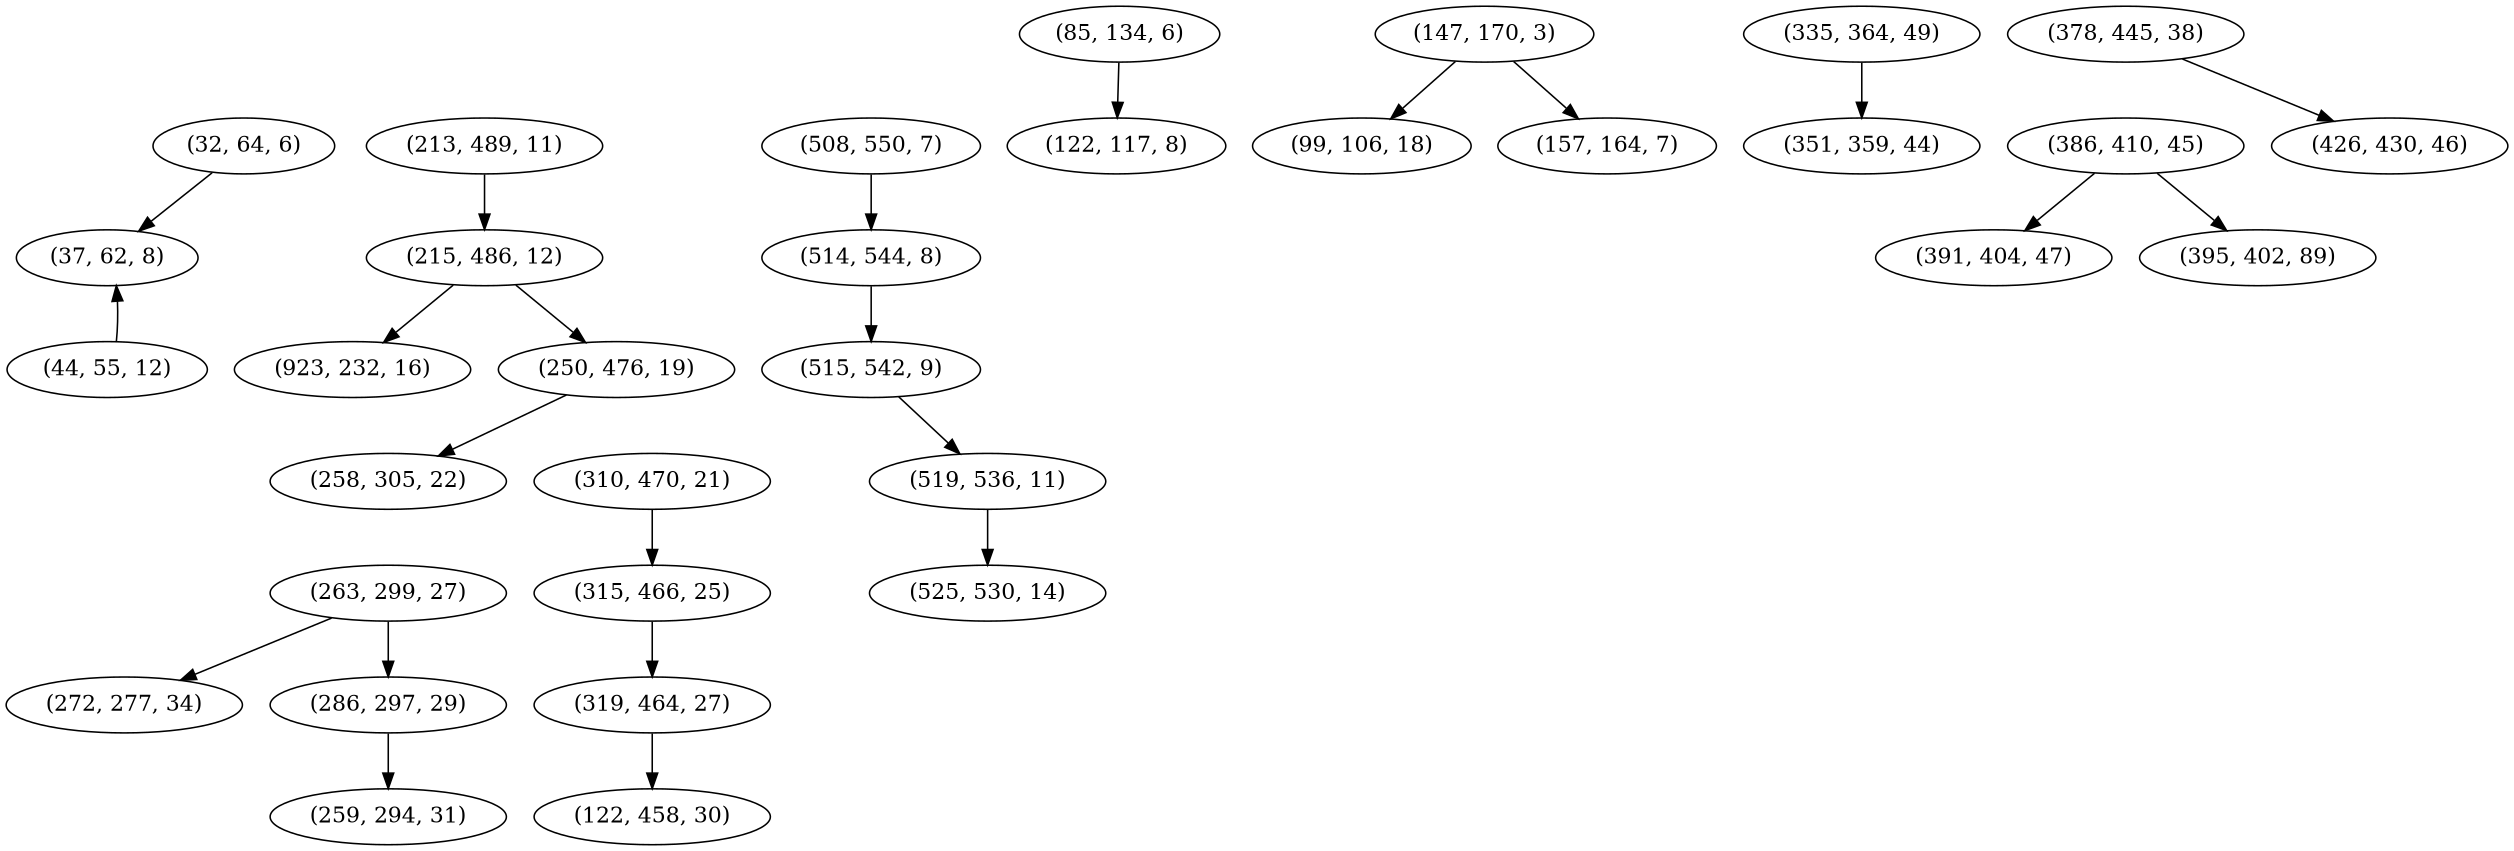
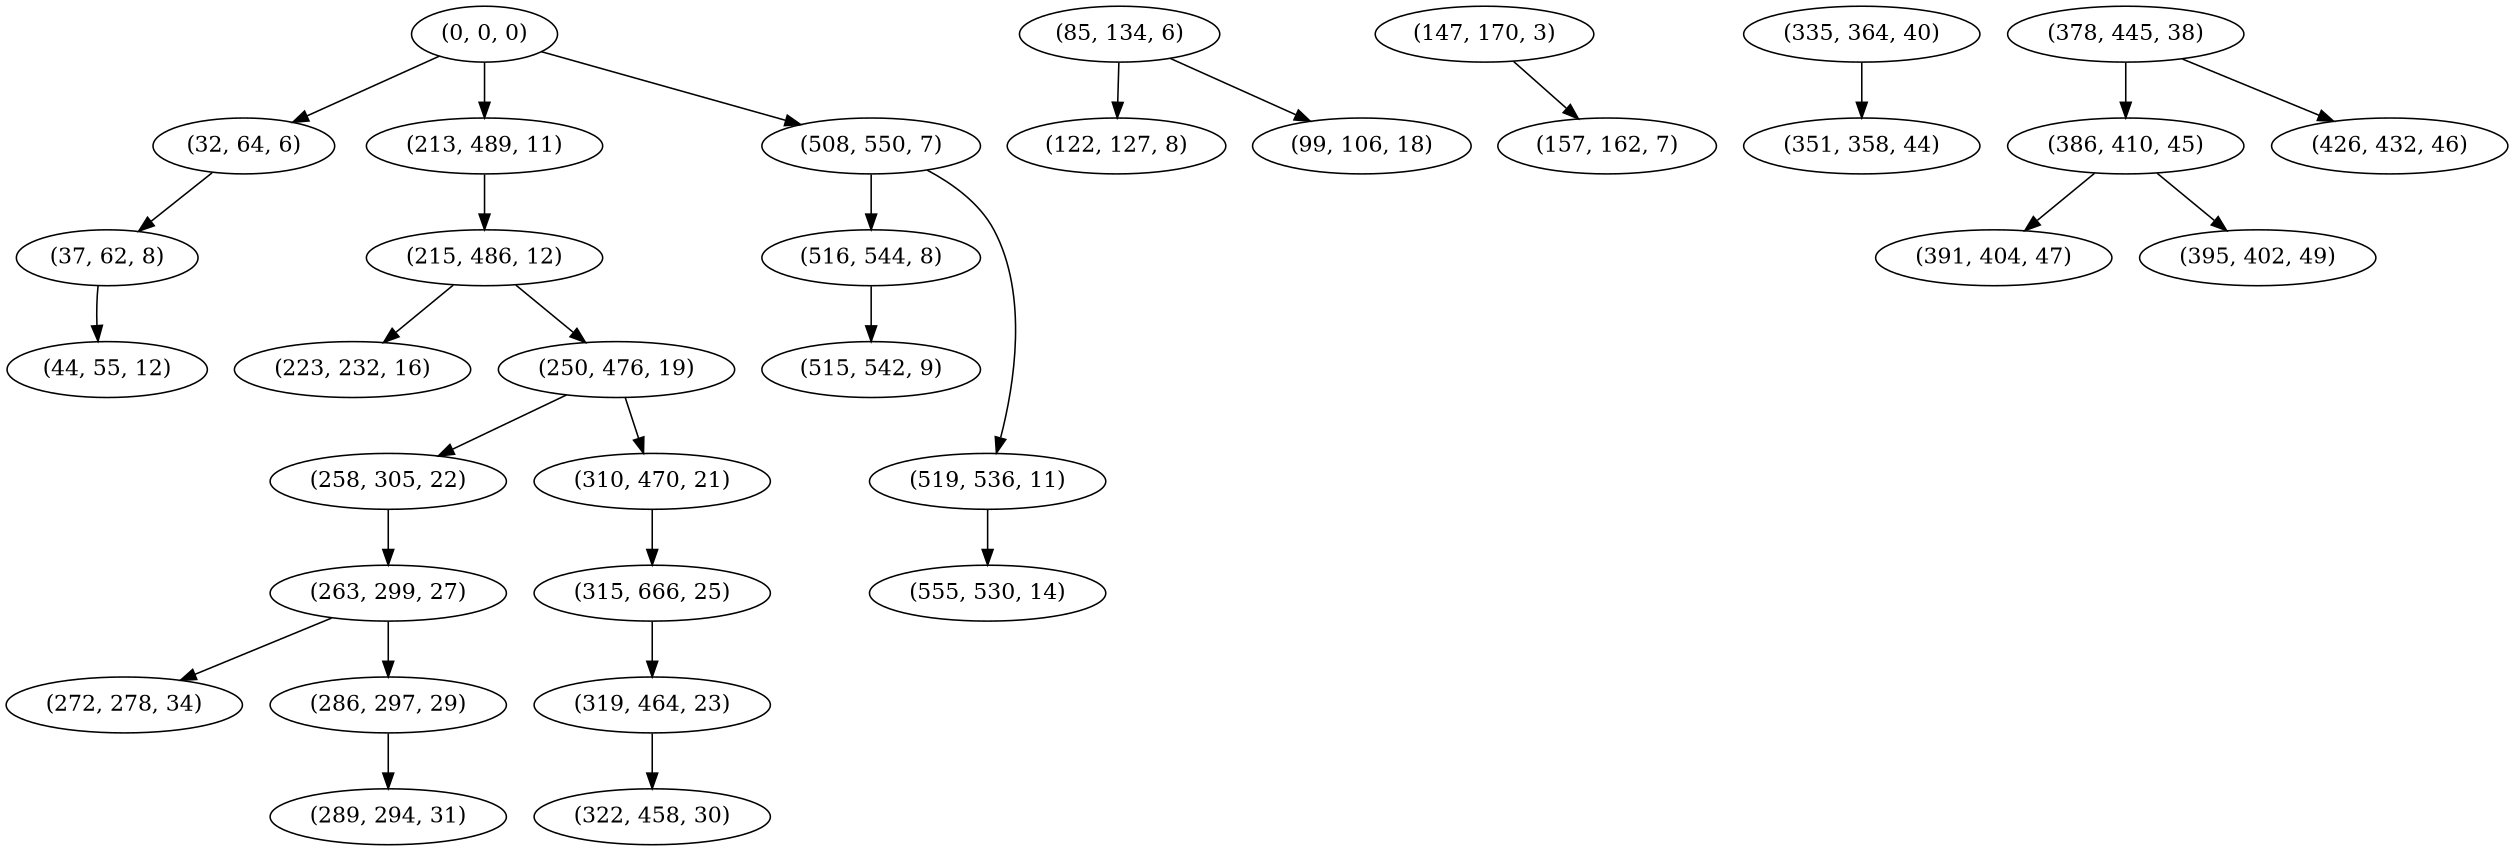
none -> (485, 34)
(1862, 34) -> (1862, 34)
none -> (2126, 82)
(1429, 85) -> (1233, 87)
(1117, 146) -> (1117, 146)
(1607, 146) -> (1607, 146)
(1862, 146) -> (1862, 146)
(2390, 146) -> (2390, 146)
(871, 258) -> (871, 258)
(2258, 258) -> (2258, 258)
(118, 321) -> (97, 306)
(353, 370) -> (353, 370)
none -> (632, 418)
(924, 420) -> (1012, 288)
none -> (388, 530)
(652, 593) -> (652, 593)
(988, 593) -> (988, 593)
(124, 705) -> (124, 705)
(652, 705) -> (652, 705)
(388, 817) -> (388, 817)
(652, 817) -> (652, 817)
